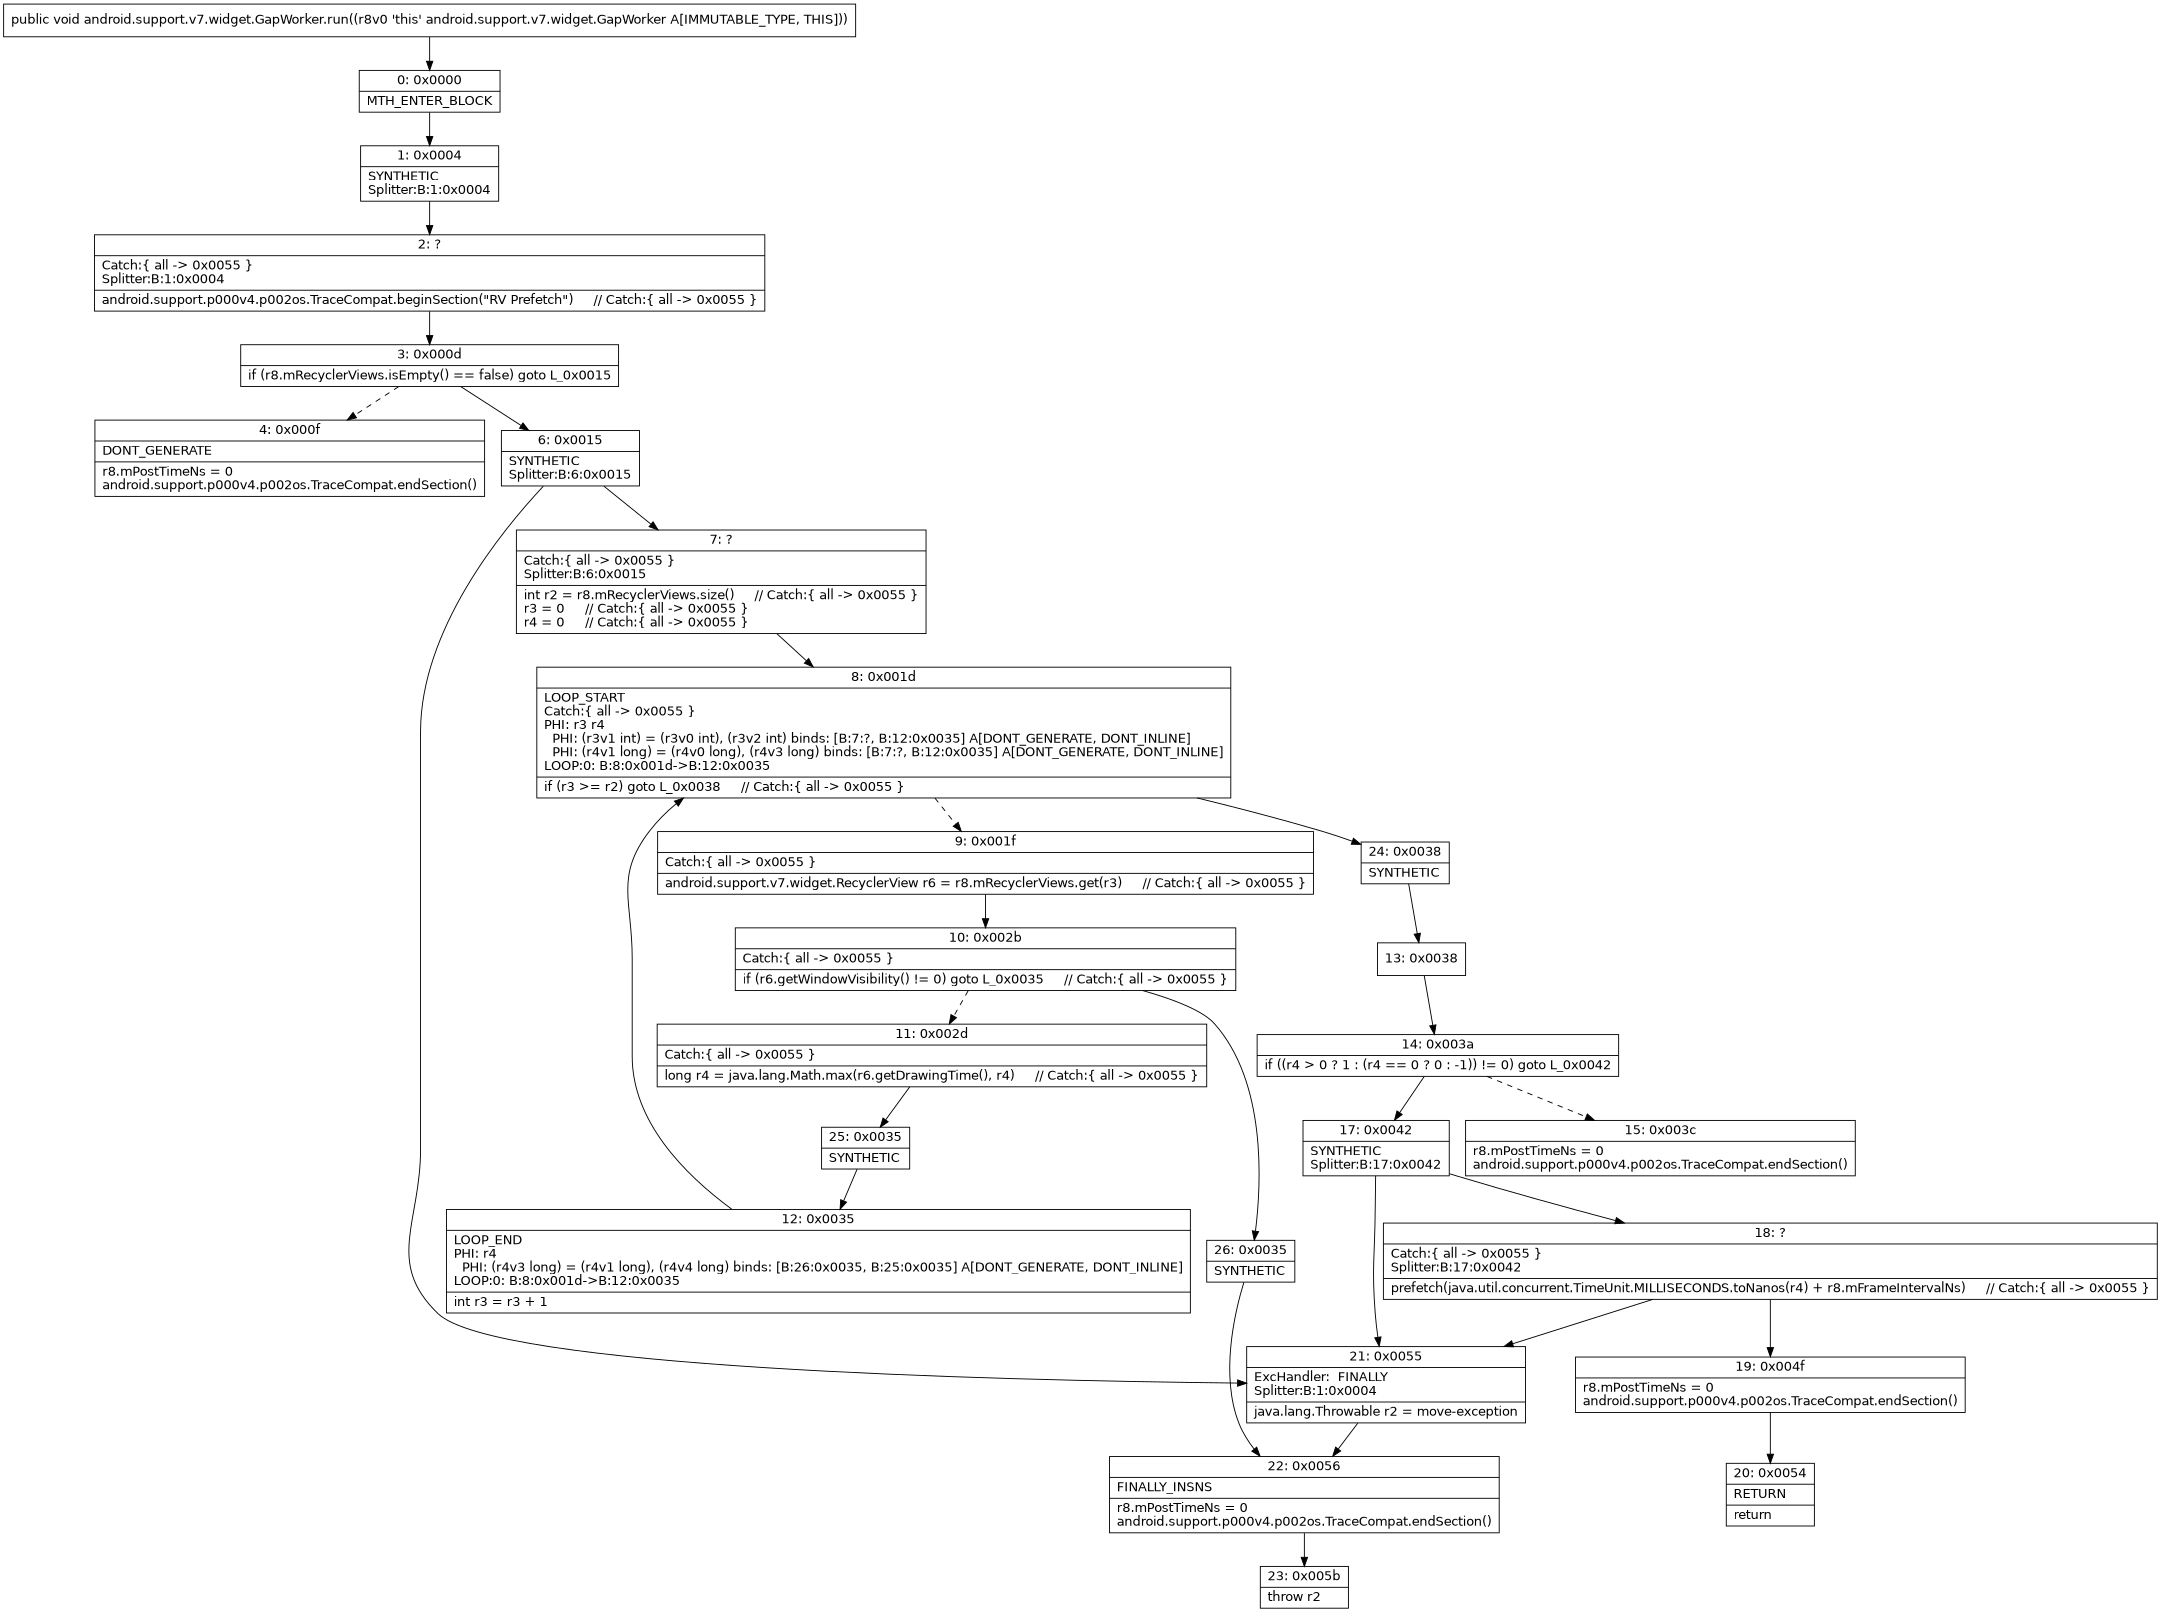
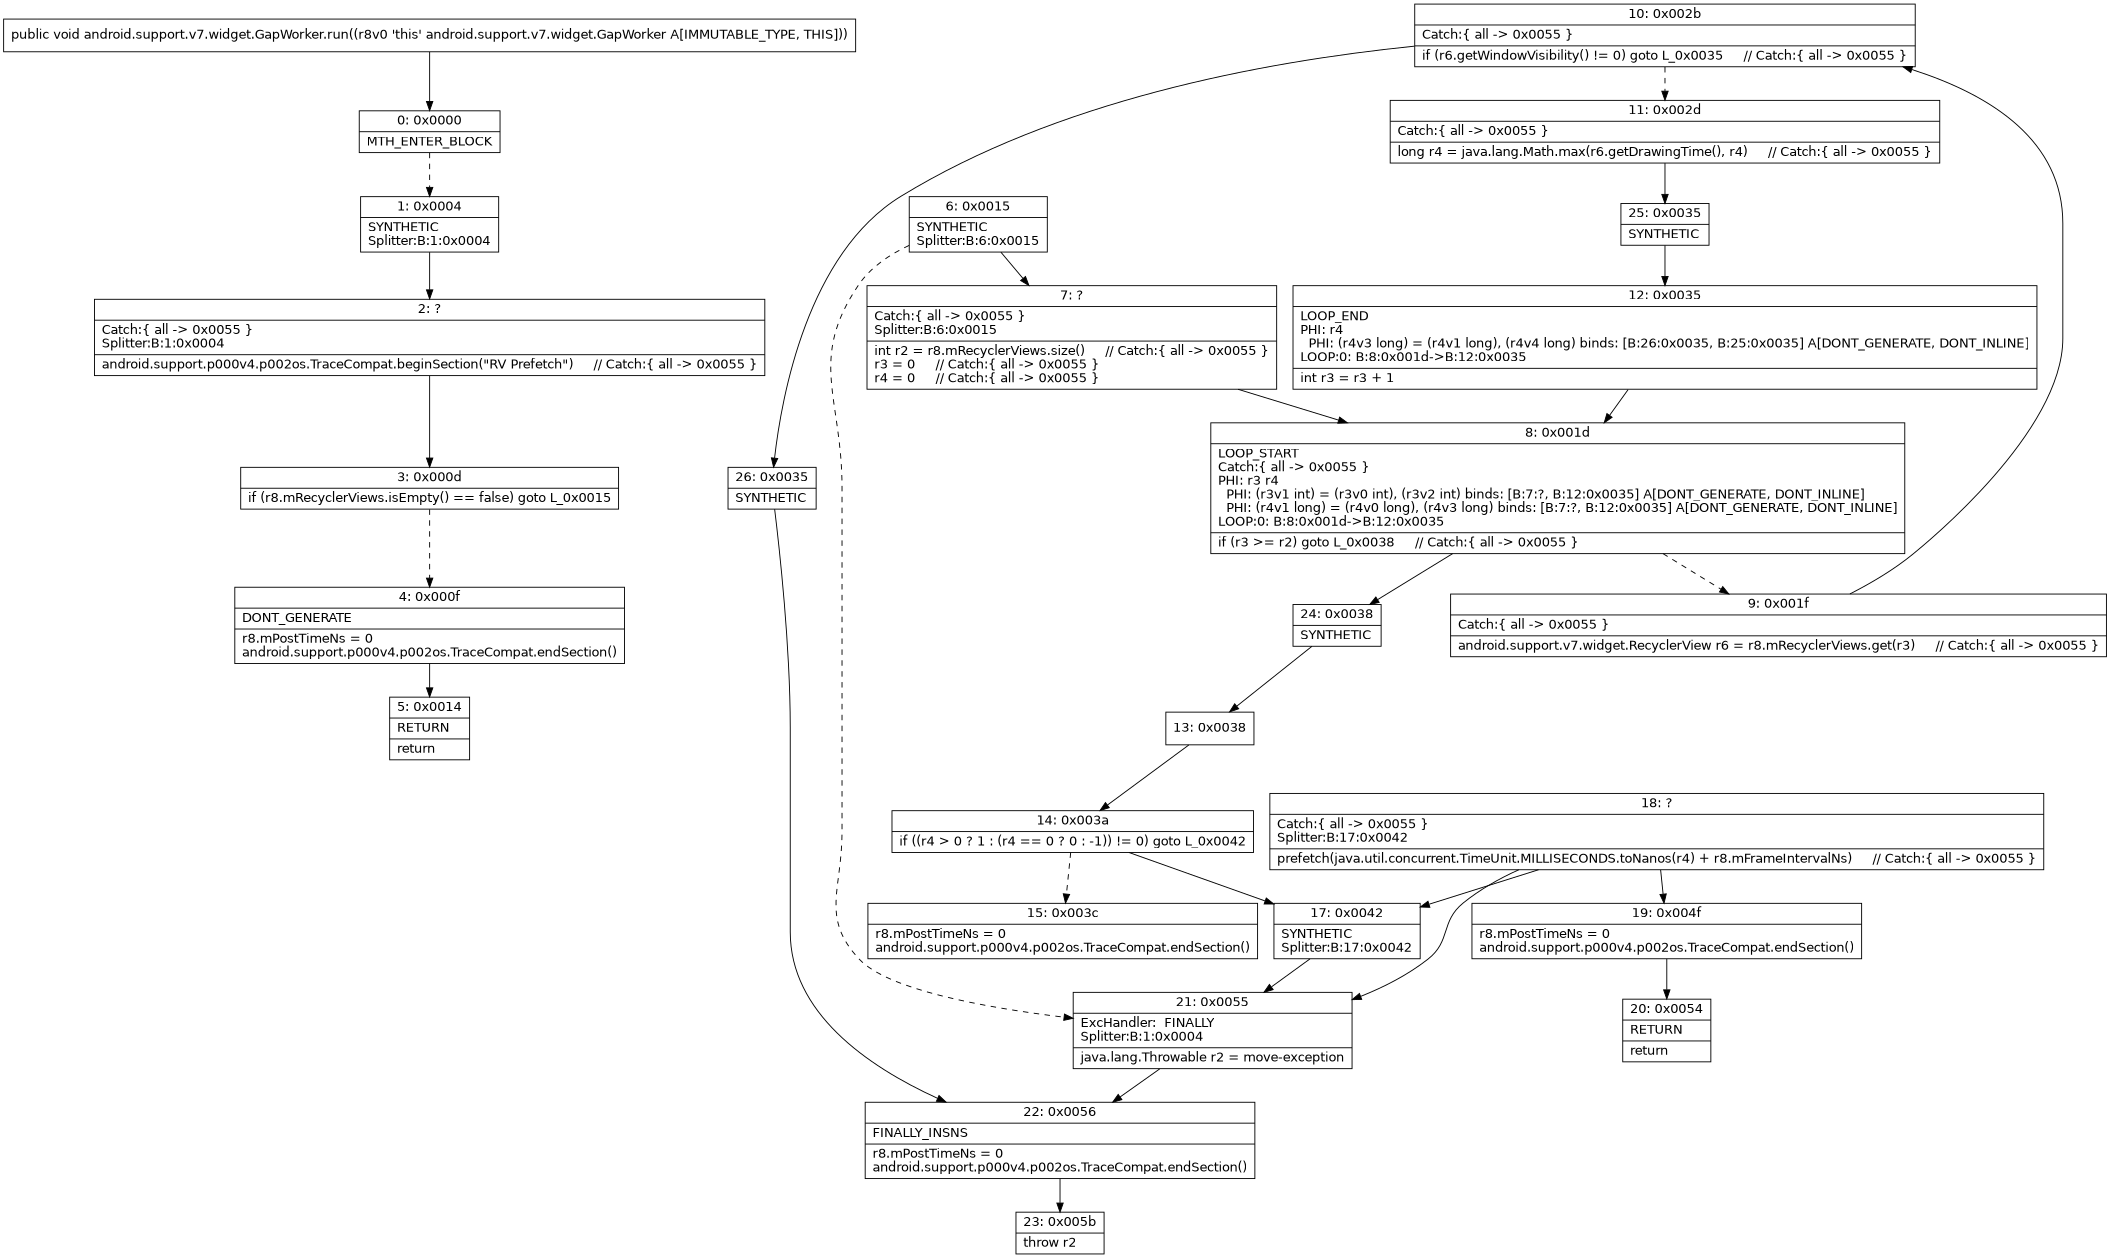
(430, 124) -> (430, 170)
(491, 406) -> none
none -> (430, 728)
(1532, 1198) -> (1468, 892)
(418, 1288) -> (842, 697)
